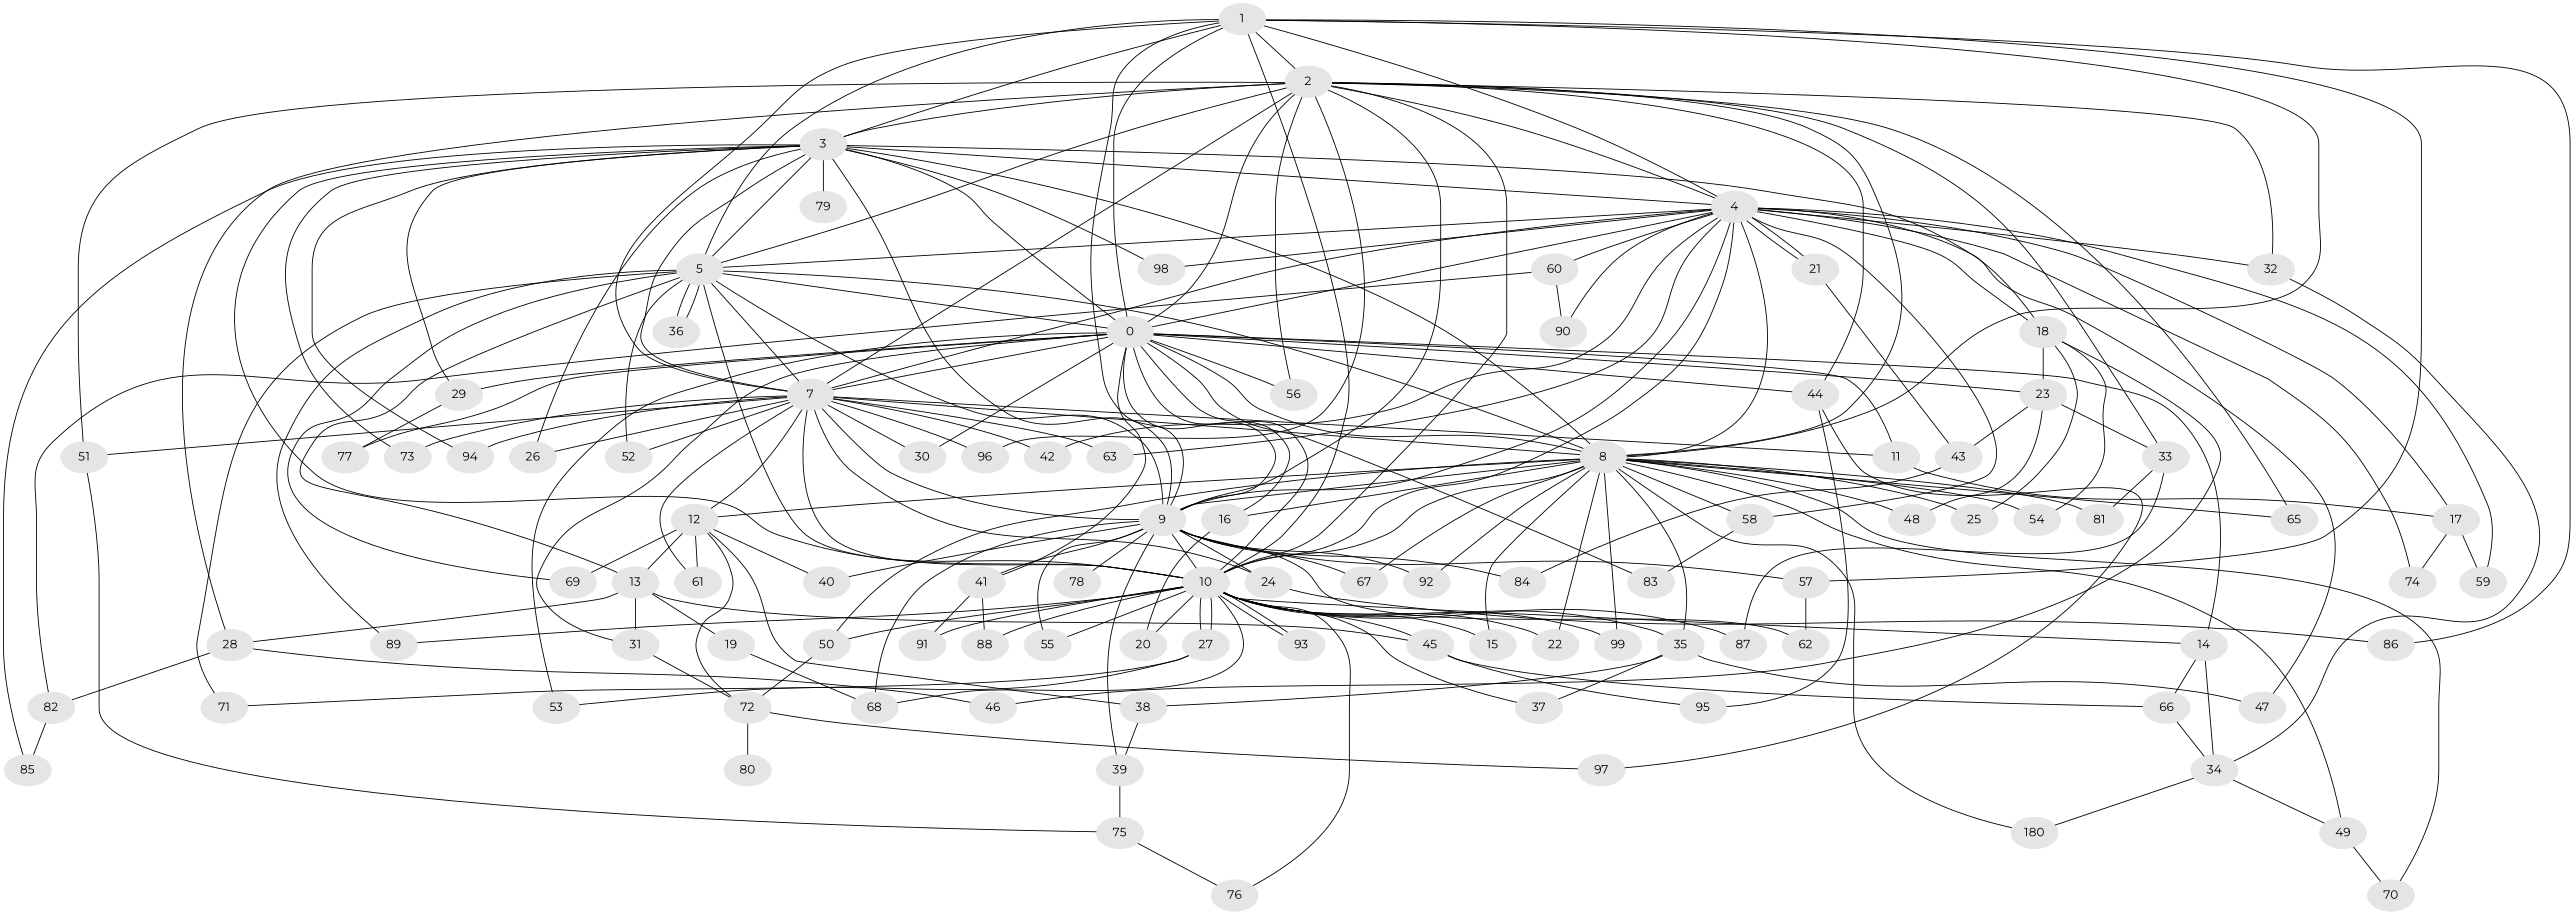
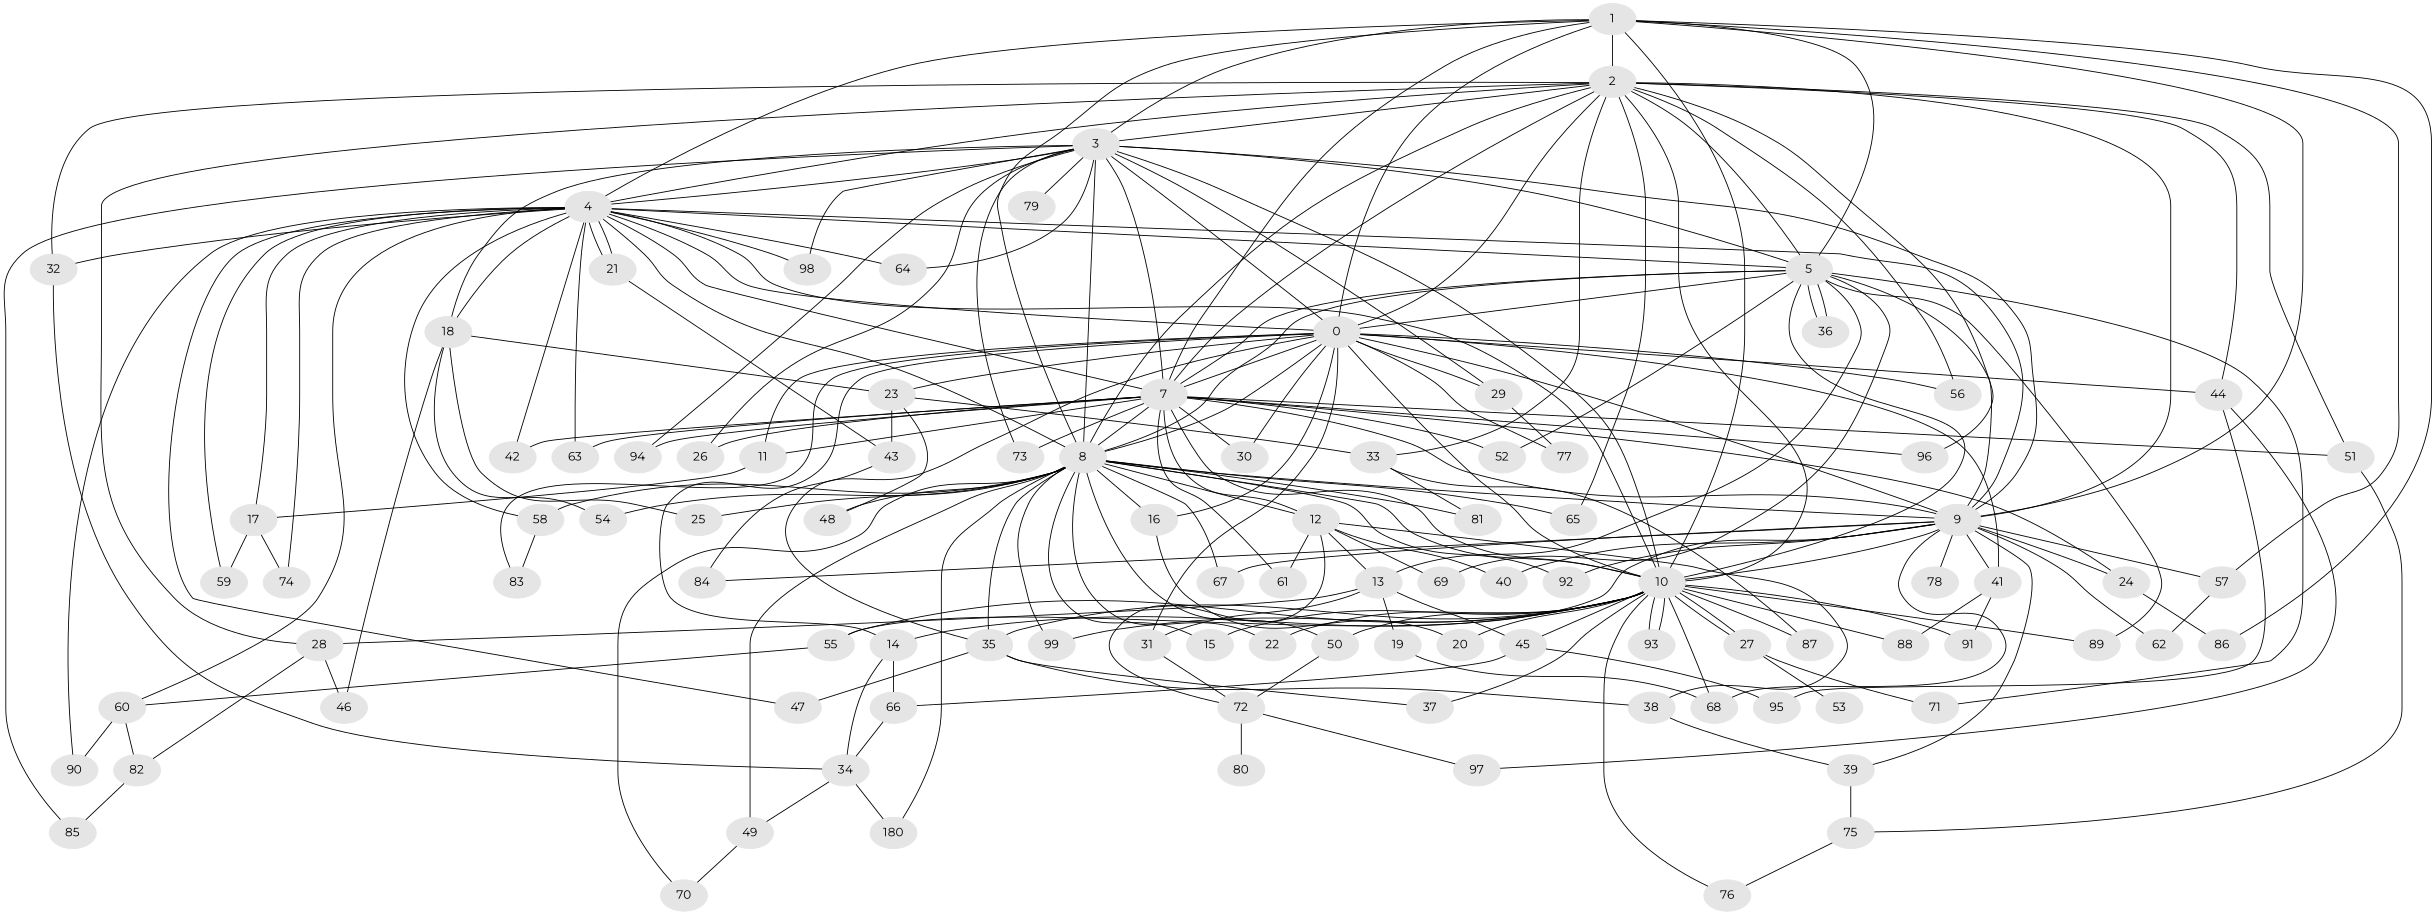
none -> (903, 270)
(709, 383) -> (937, 467)
none -> (477, 676)
